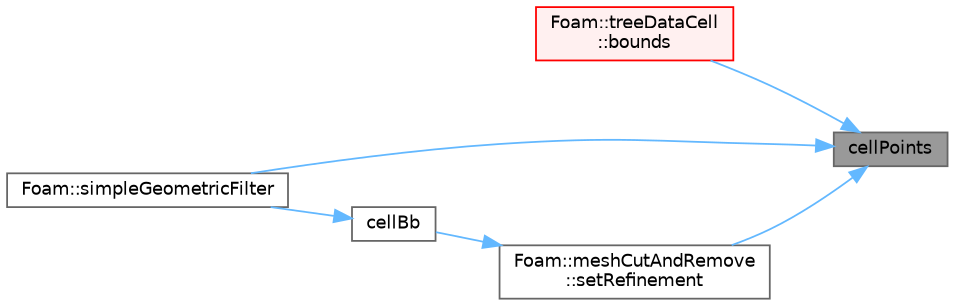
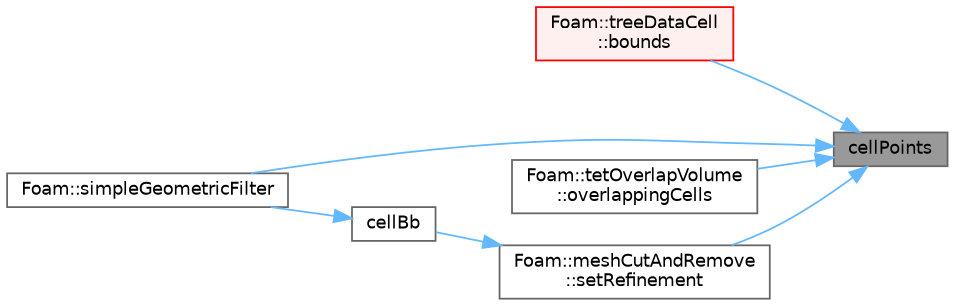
none -> (635, 187)
